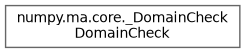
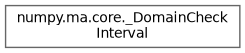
(123, 26) -> (123, 26)
